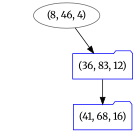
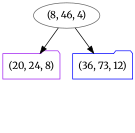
none -> (31, 66)
(103, 66) -> (103, 66)
(103, 117) -> none
